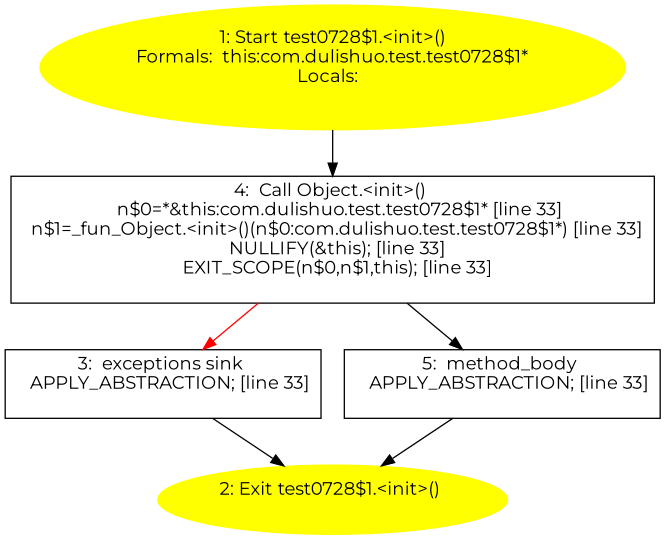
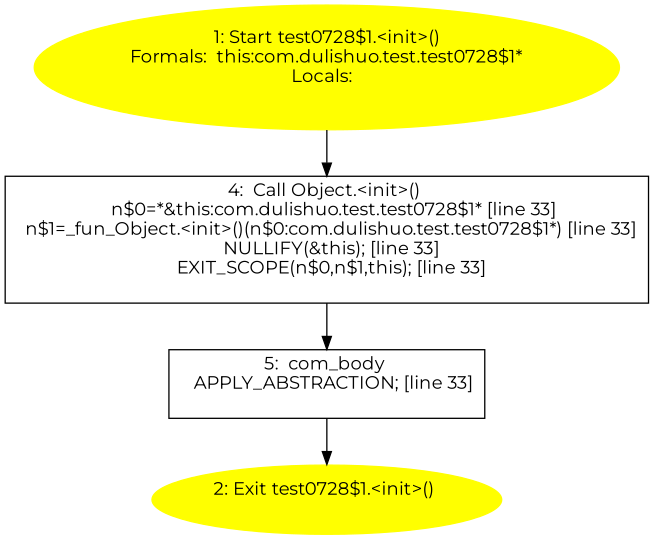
(163, 384) -> none
(502, 384) -> (327, 384)
